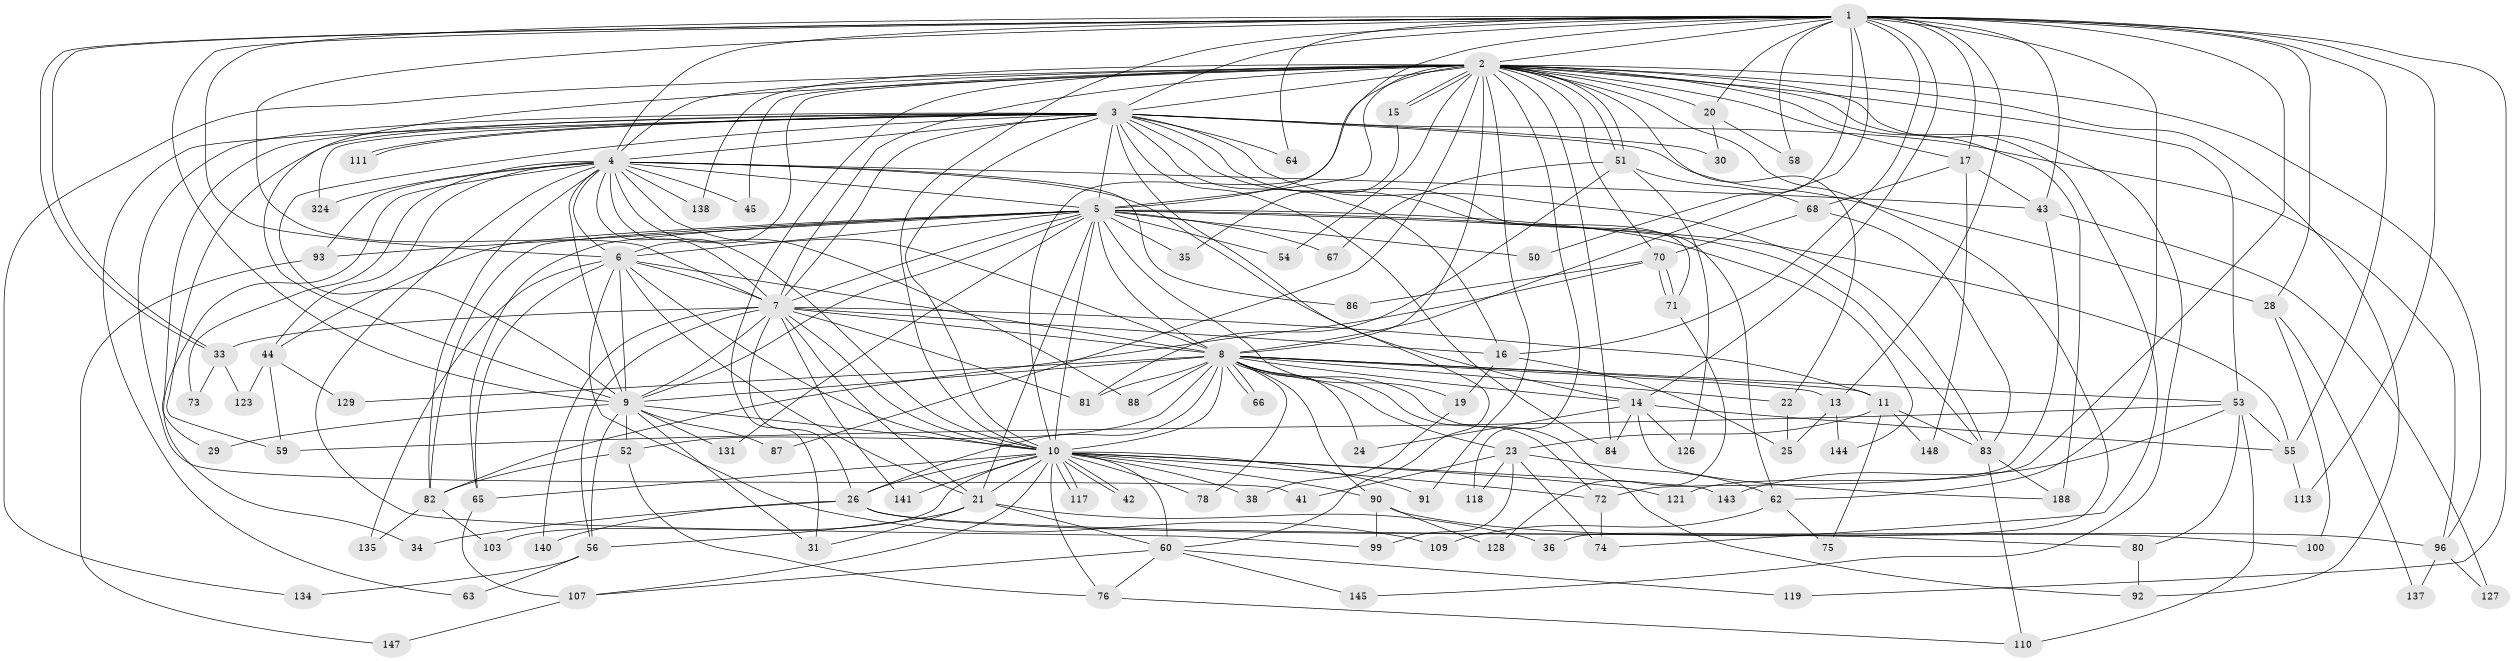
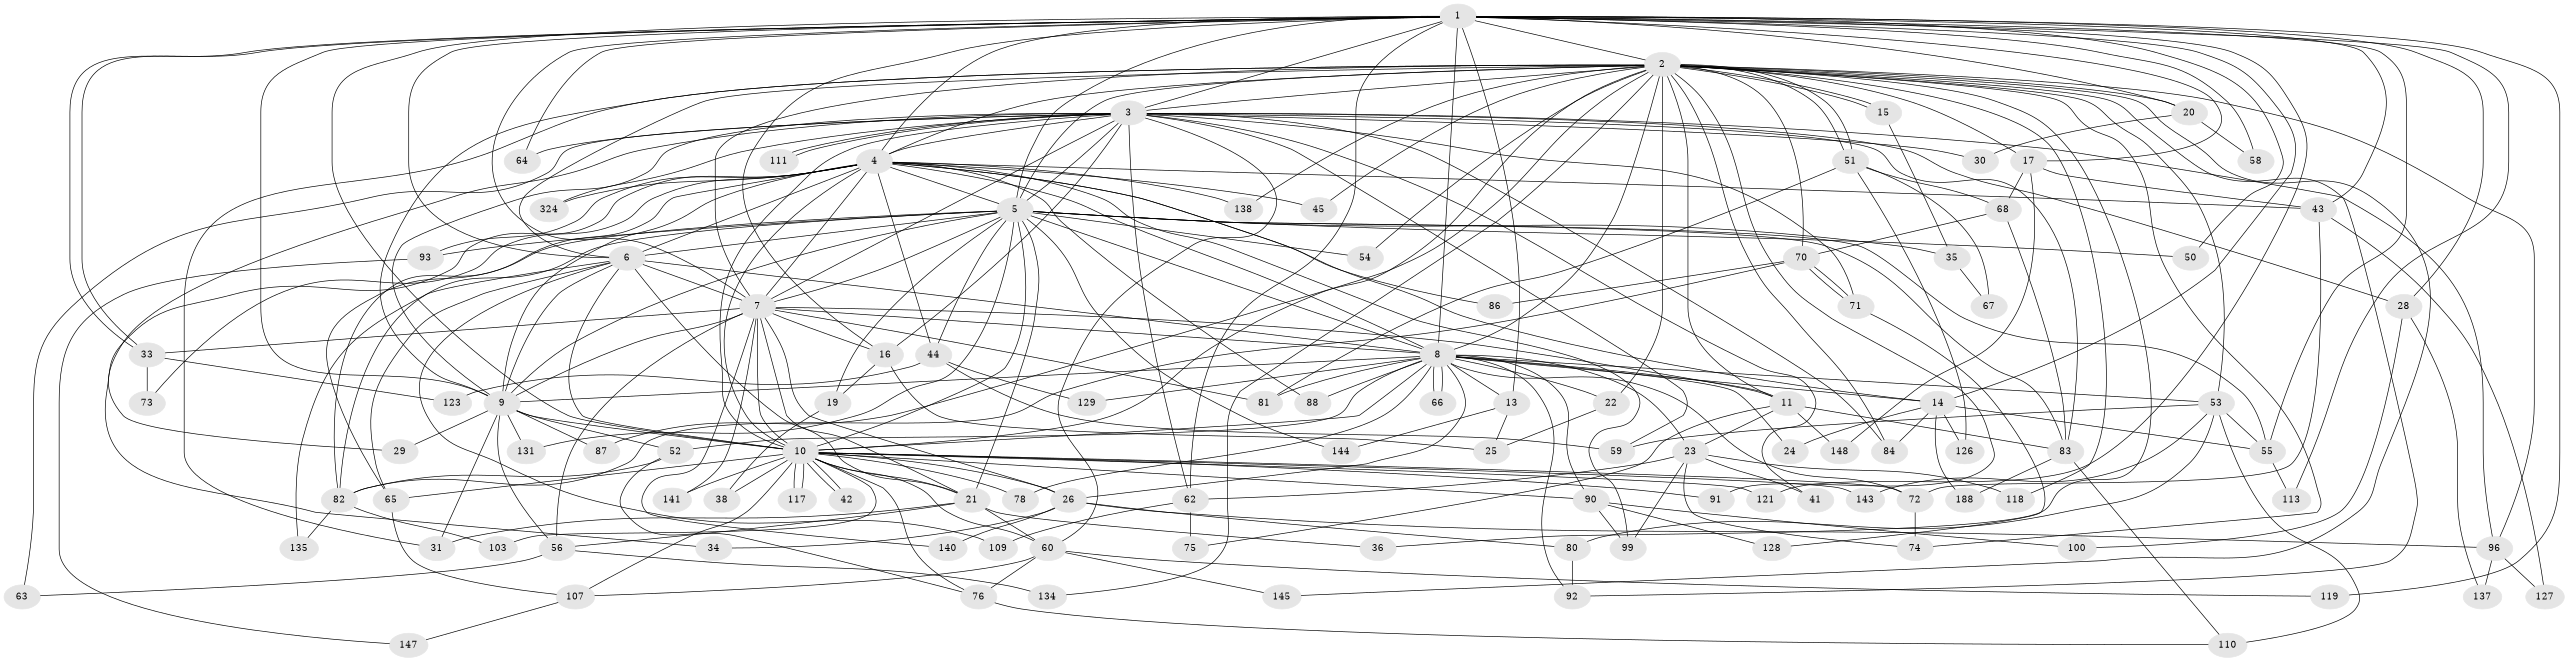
(2020, 160) -> (1688, 255)
(1249, 231) -> (1971, 282)
